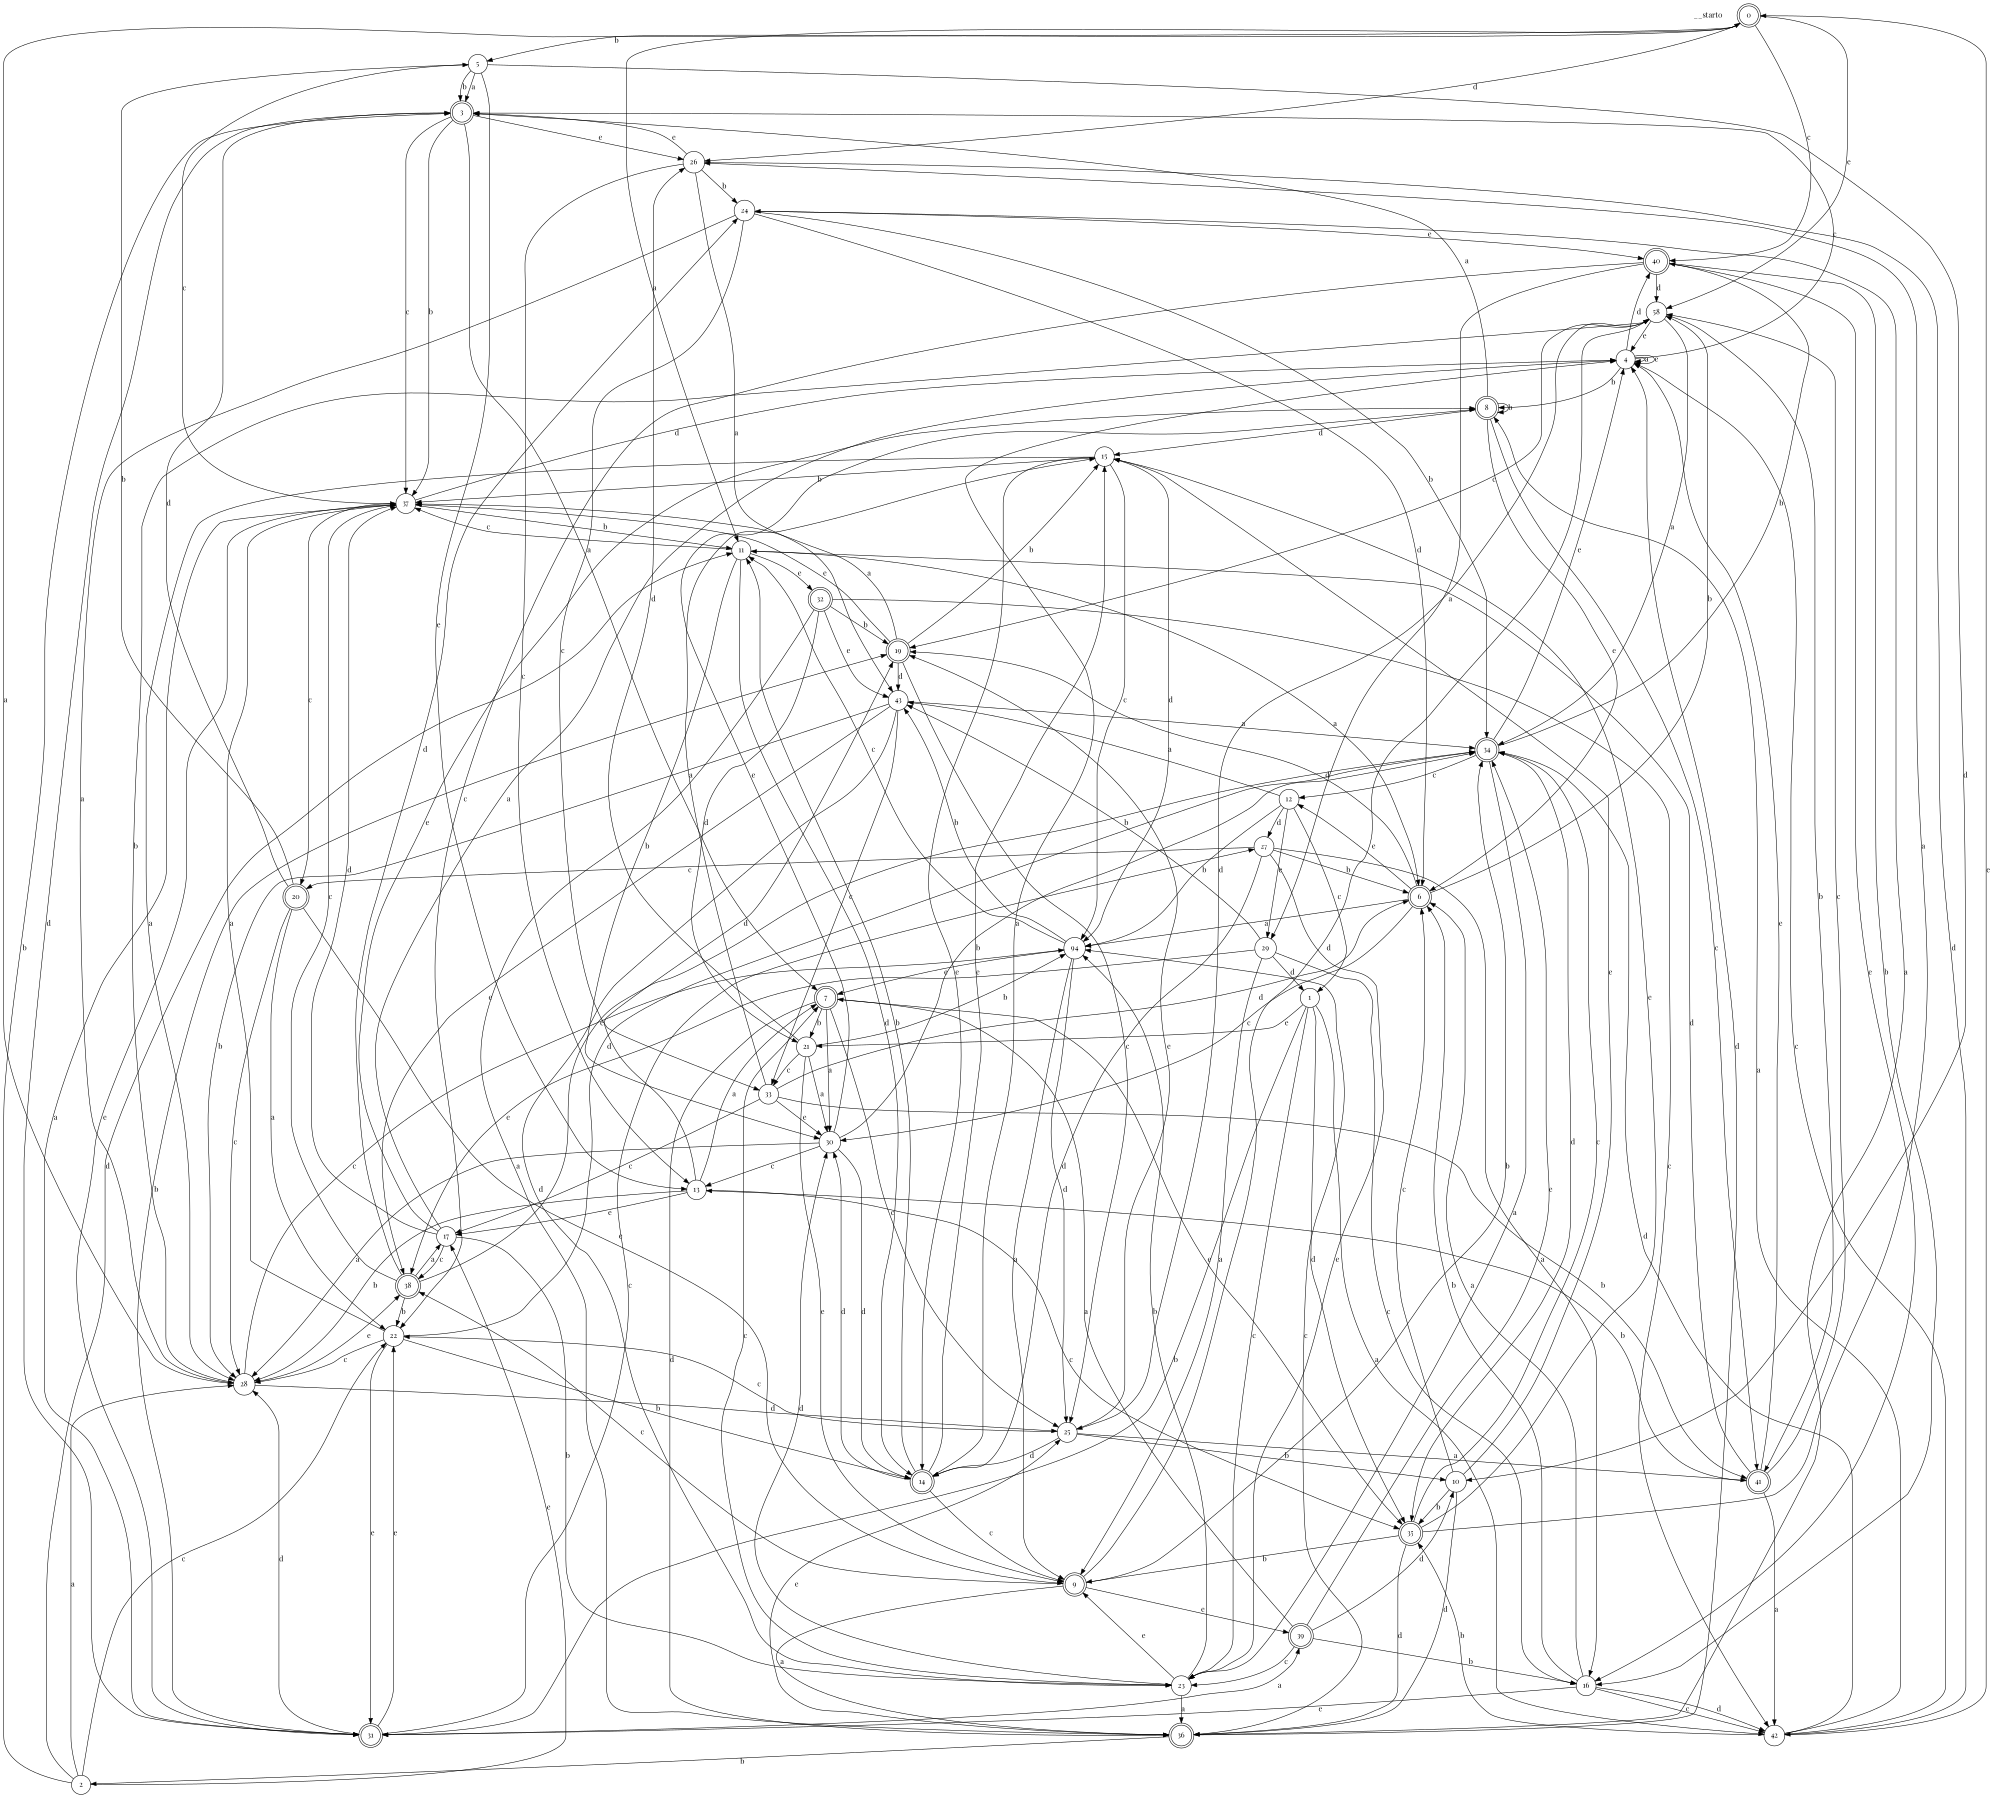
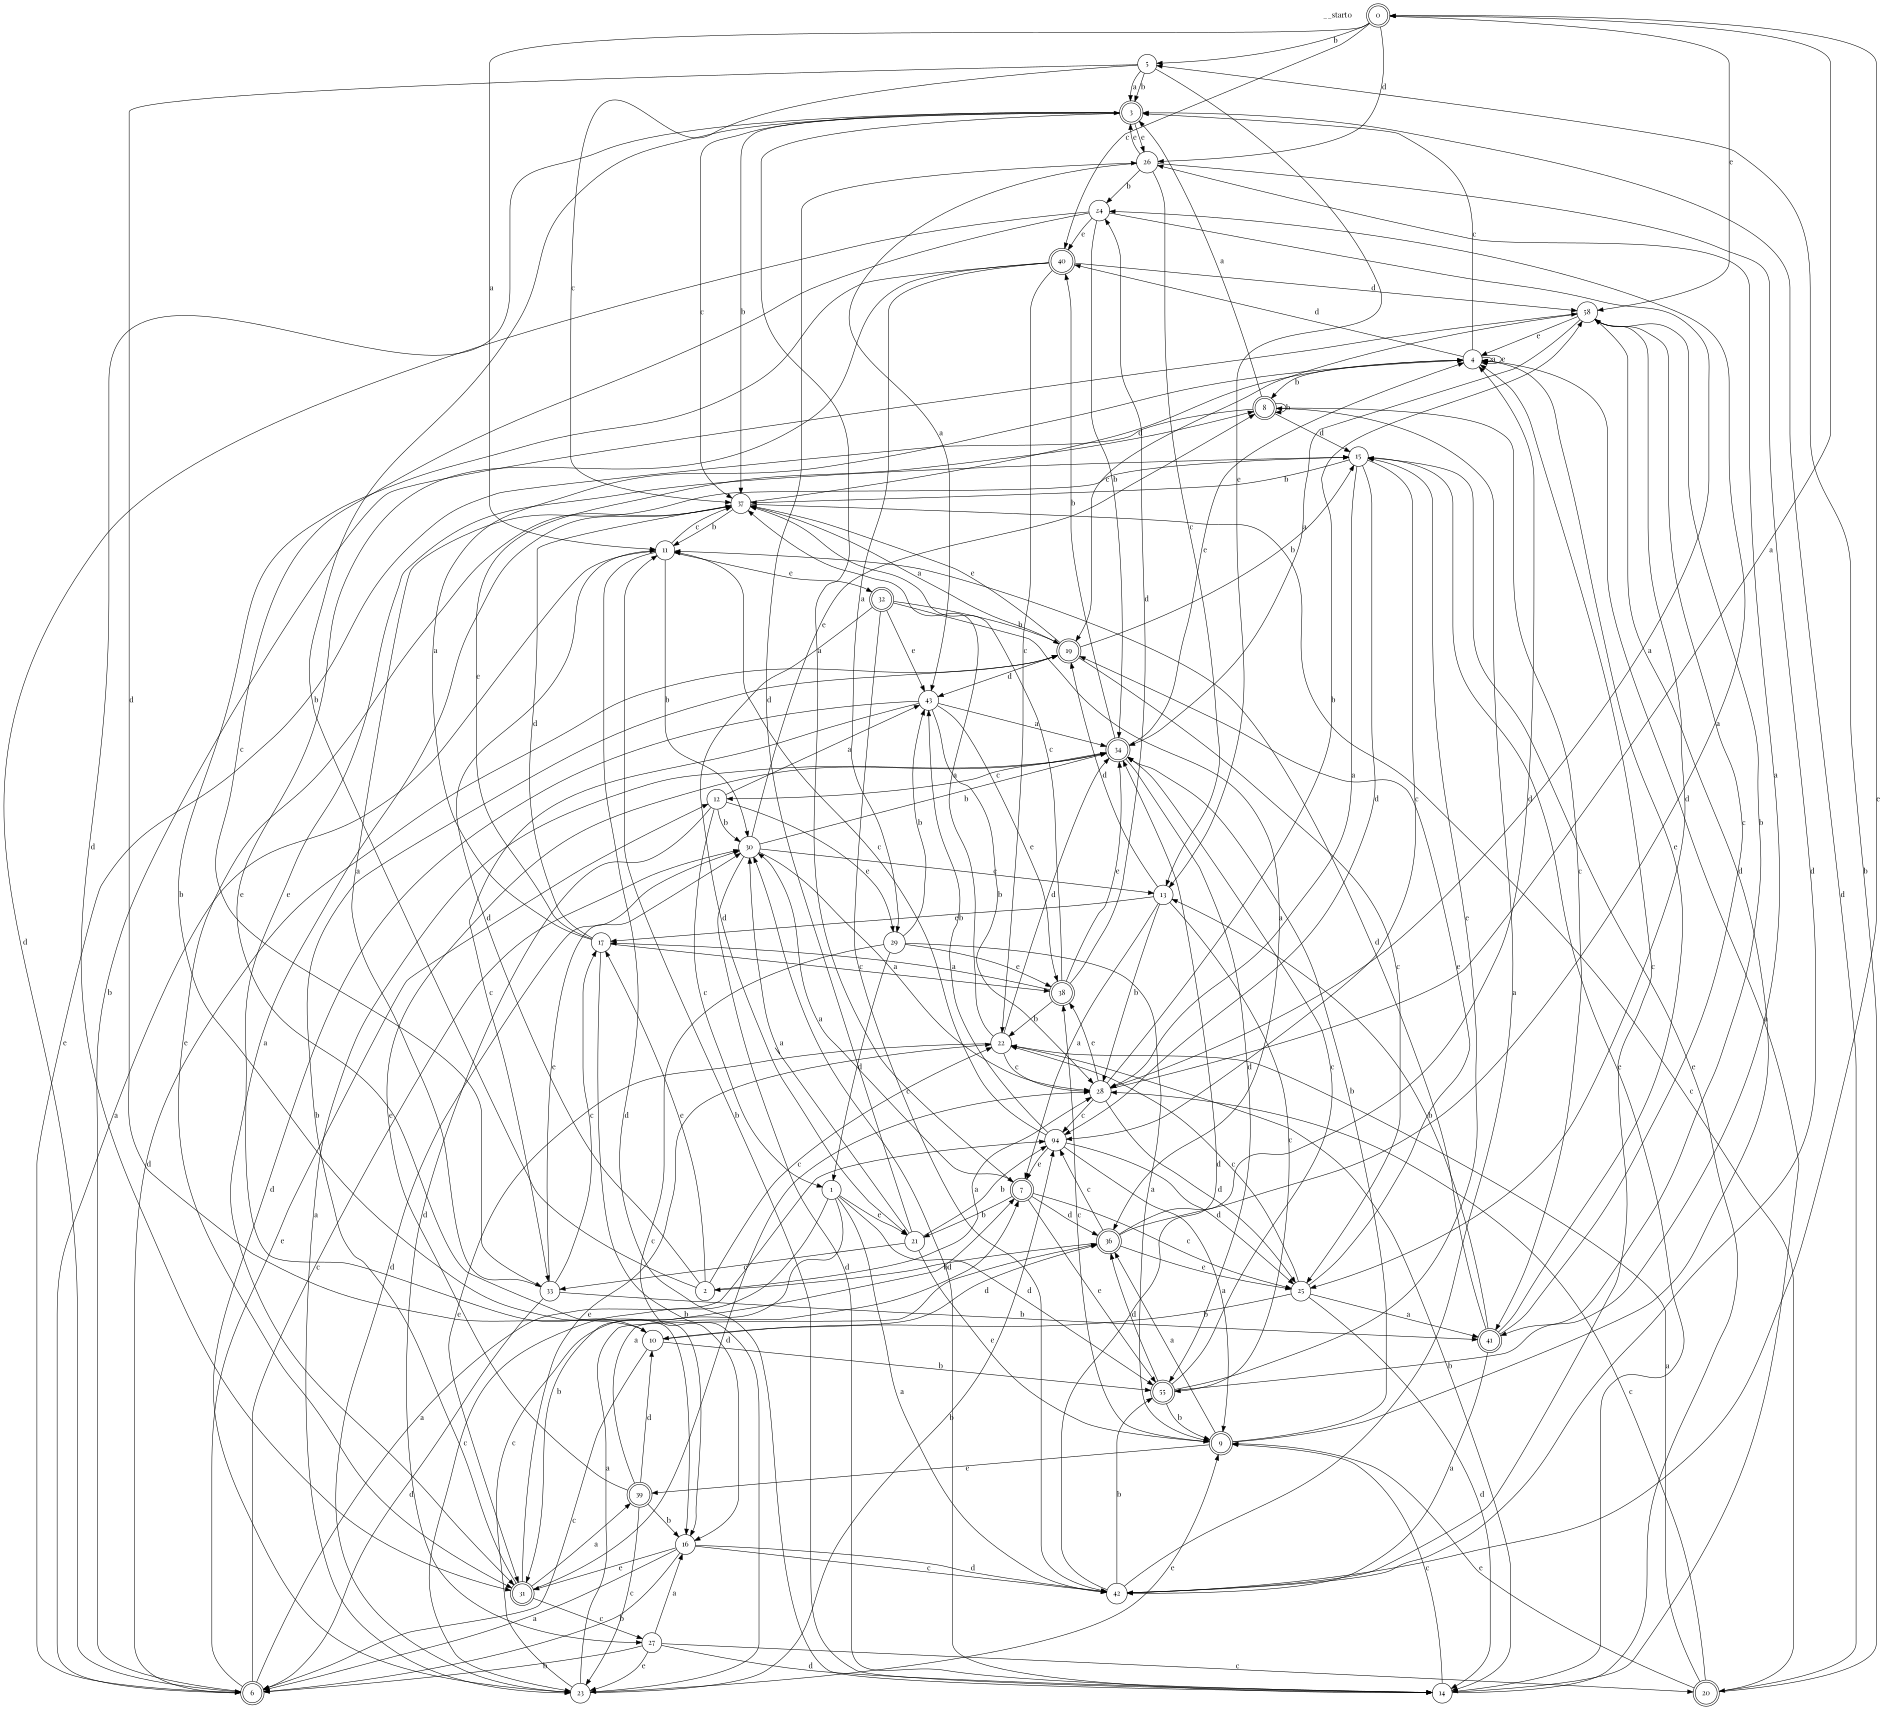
(1188, 881) -> (723, 826)
(922, 1482) -> (1442, 1693)
(1411, 1533) -> (1163, 1392)
